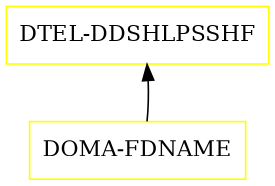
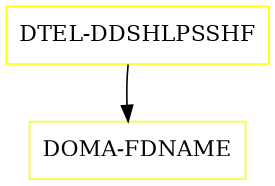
(148, 101) -> (127, 85)
